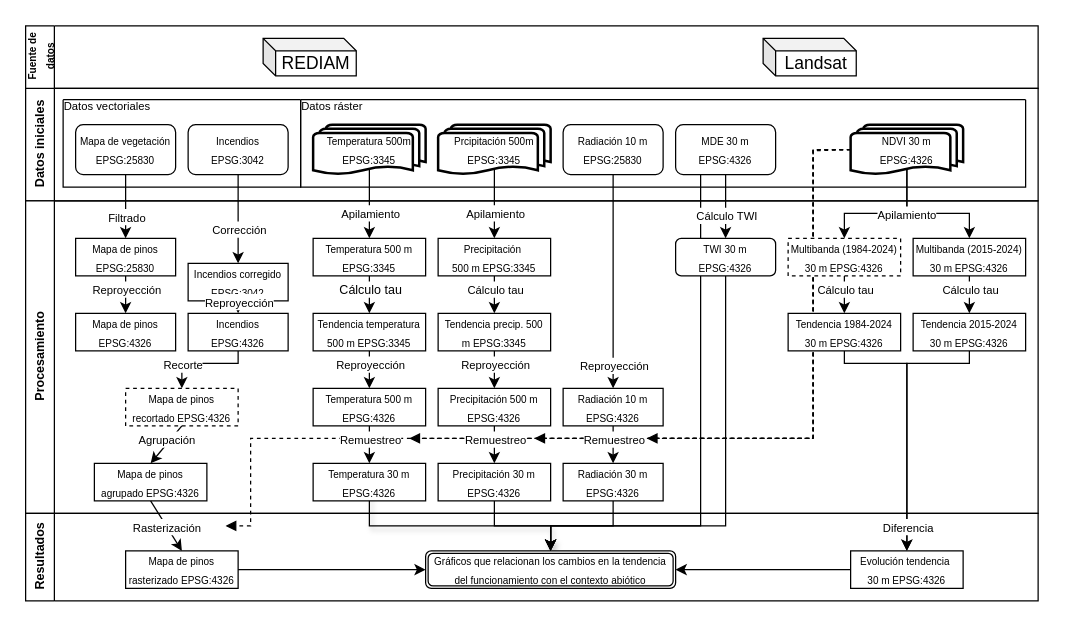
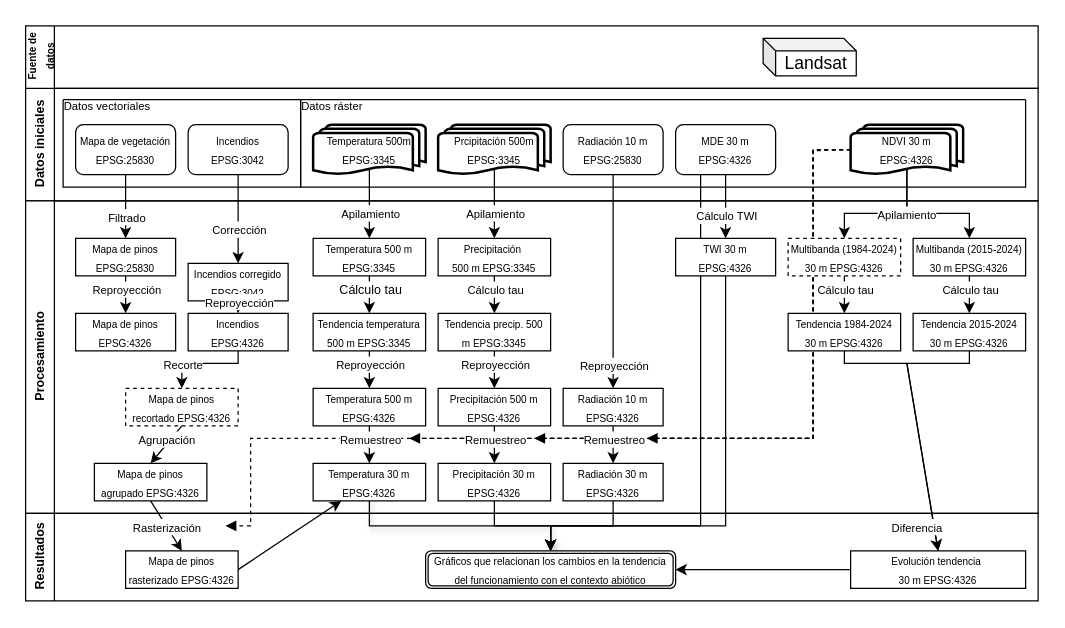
(310, 57) -> none
(726, 257) -> (726, 257)
(327, 569) -> (278, 543)
(907, 569) -> (938, 569)
